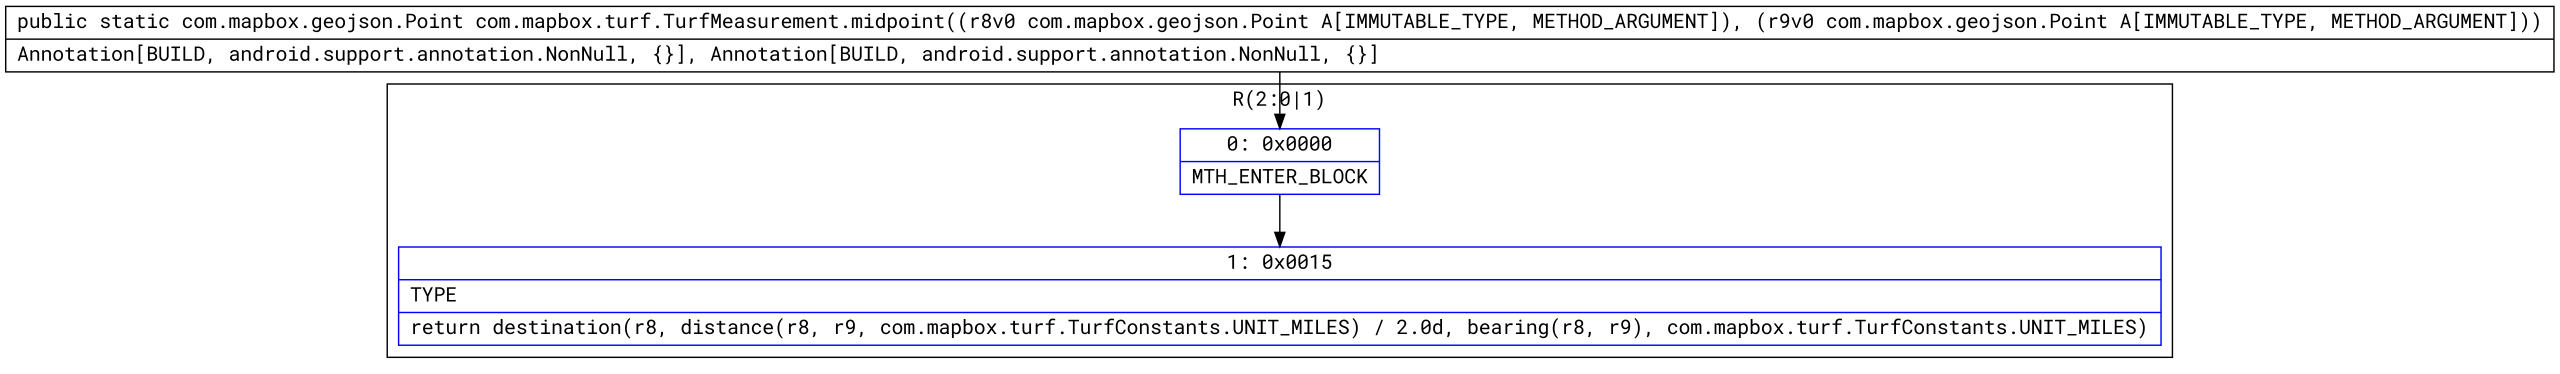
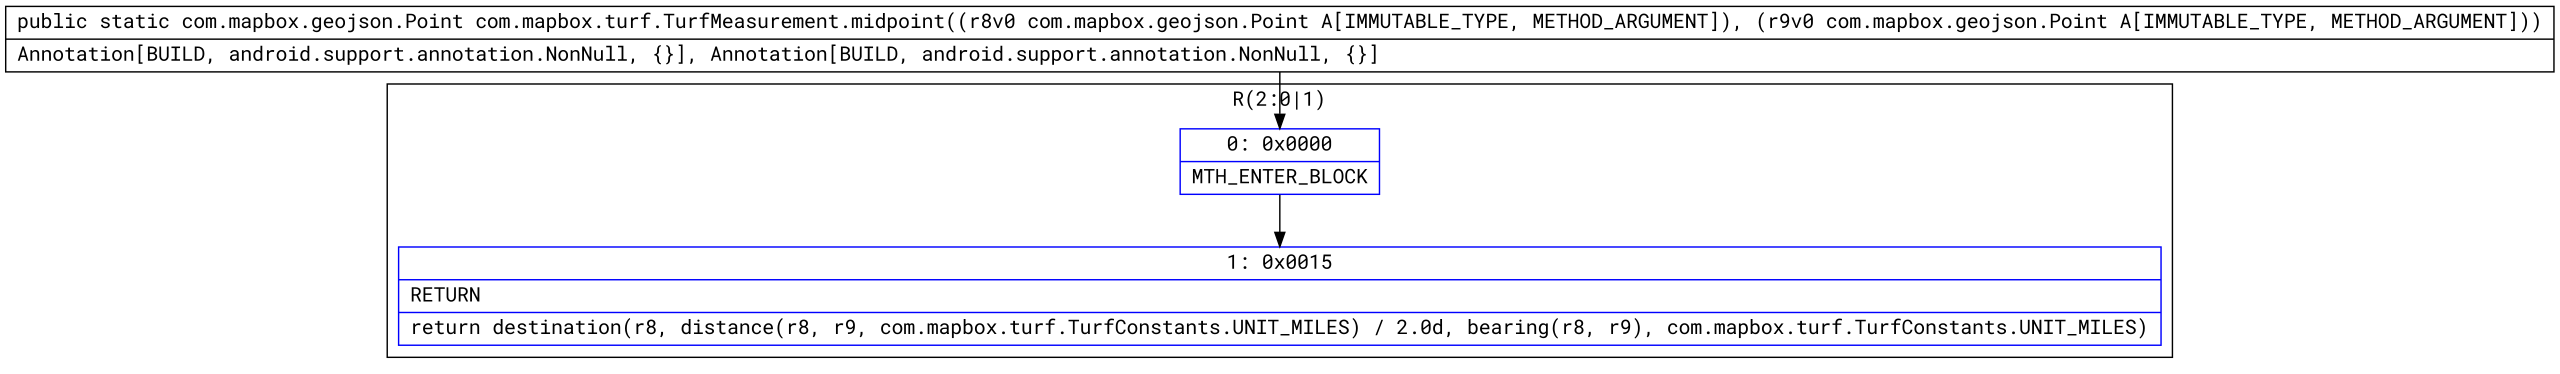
(434, 295) -> (446, 295)
